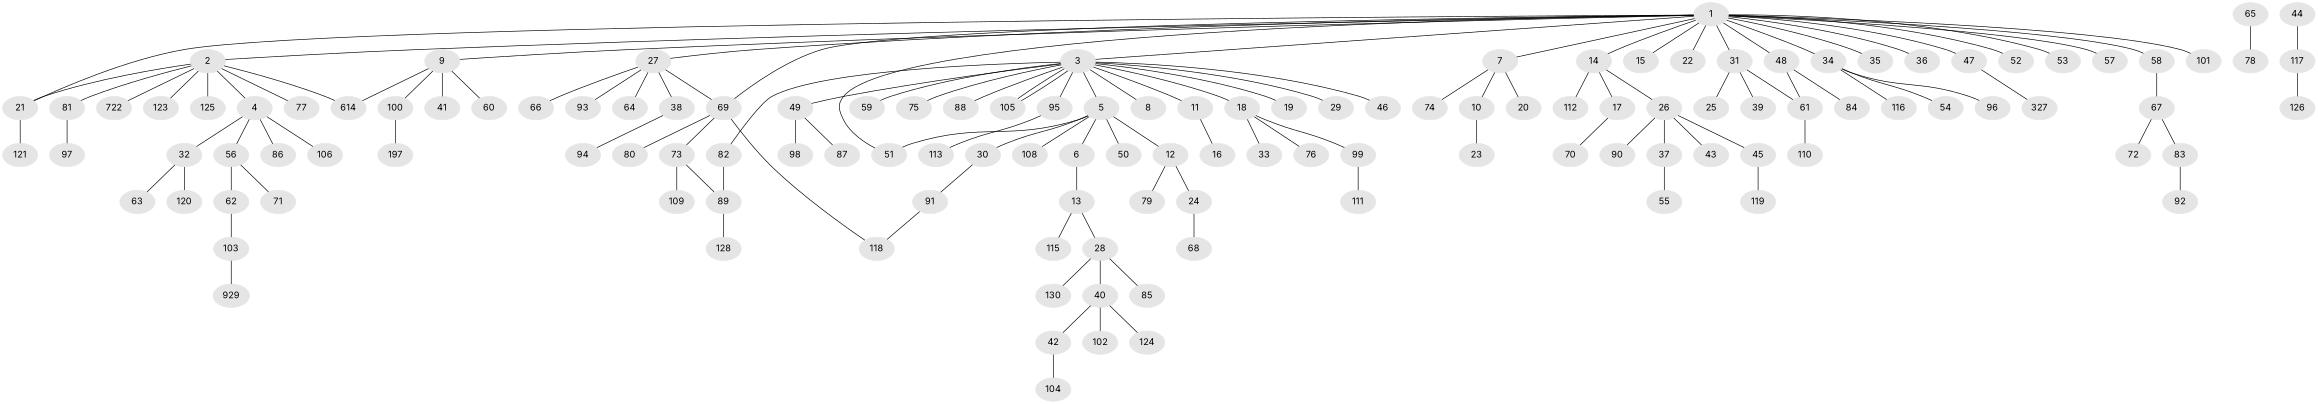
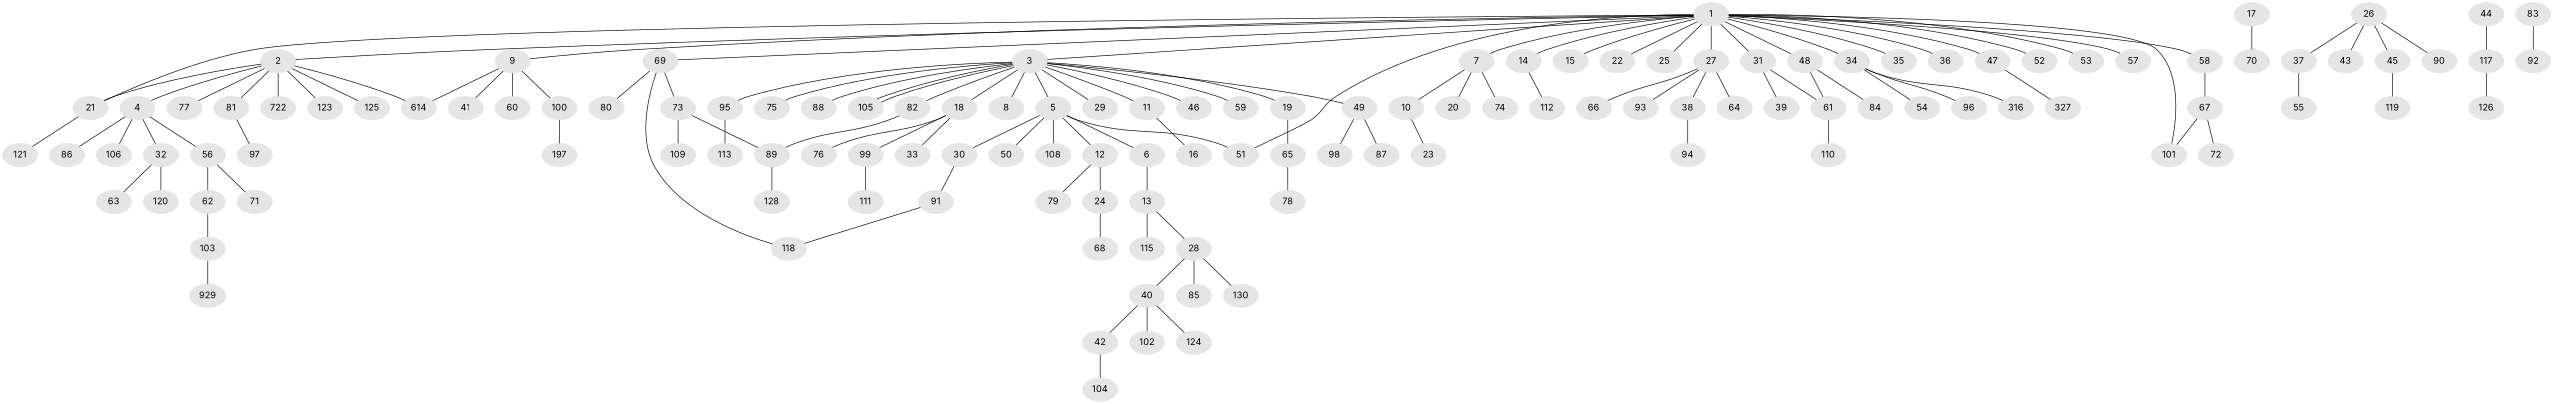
(689, 85) -> none
(1606, 85) -> none
(1629, 85) -> none
(1723, 85) -> (1688, 38)
(1899, 108) -> (2016, 108)
none -> (1288, 128)
(2168, 132) -> (2187, 132)
